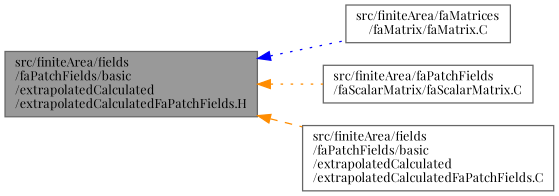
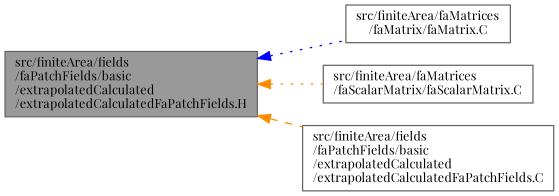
(428, 84) -> (428, 84)
